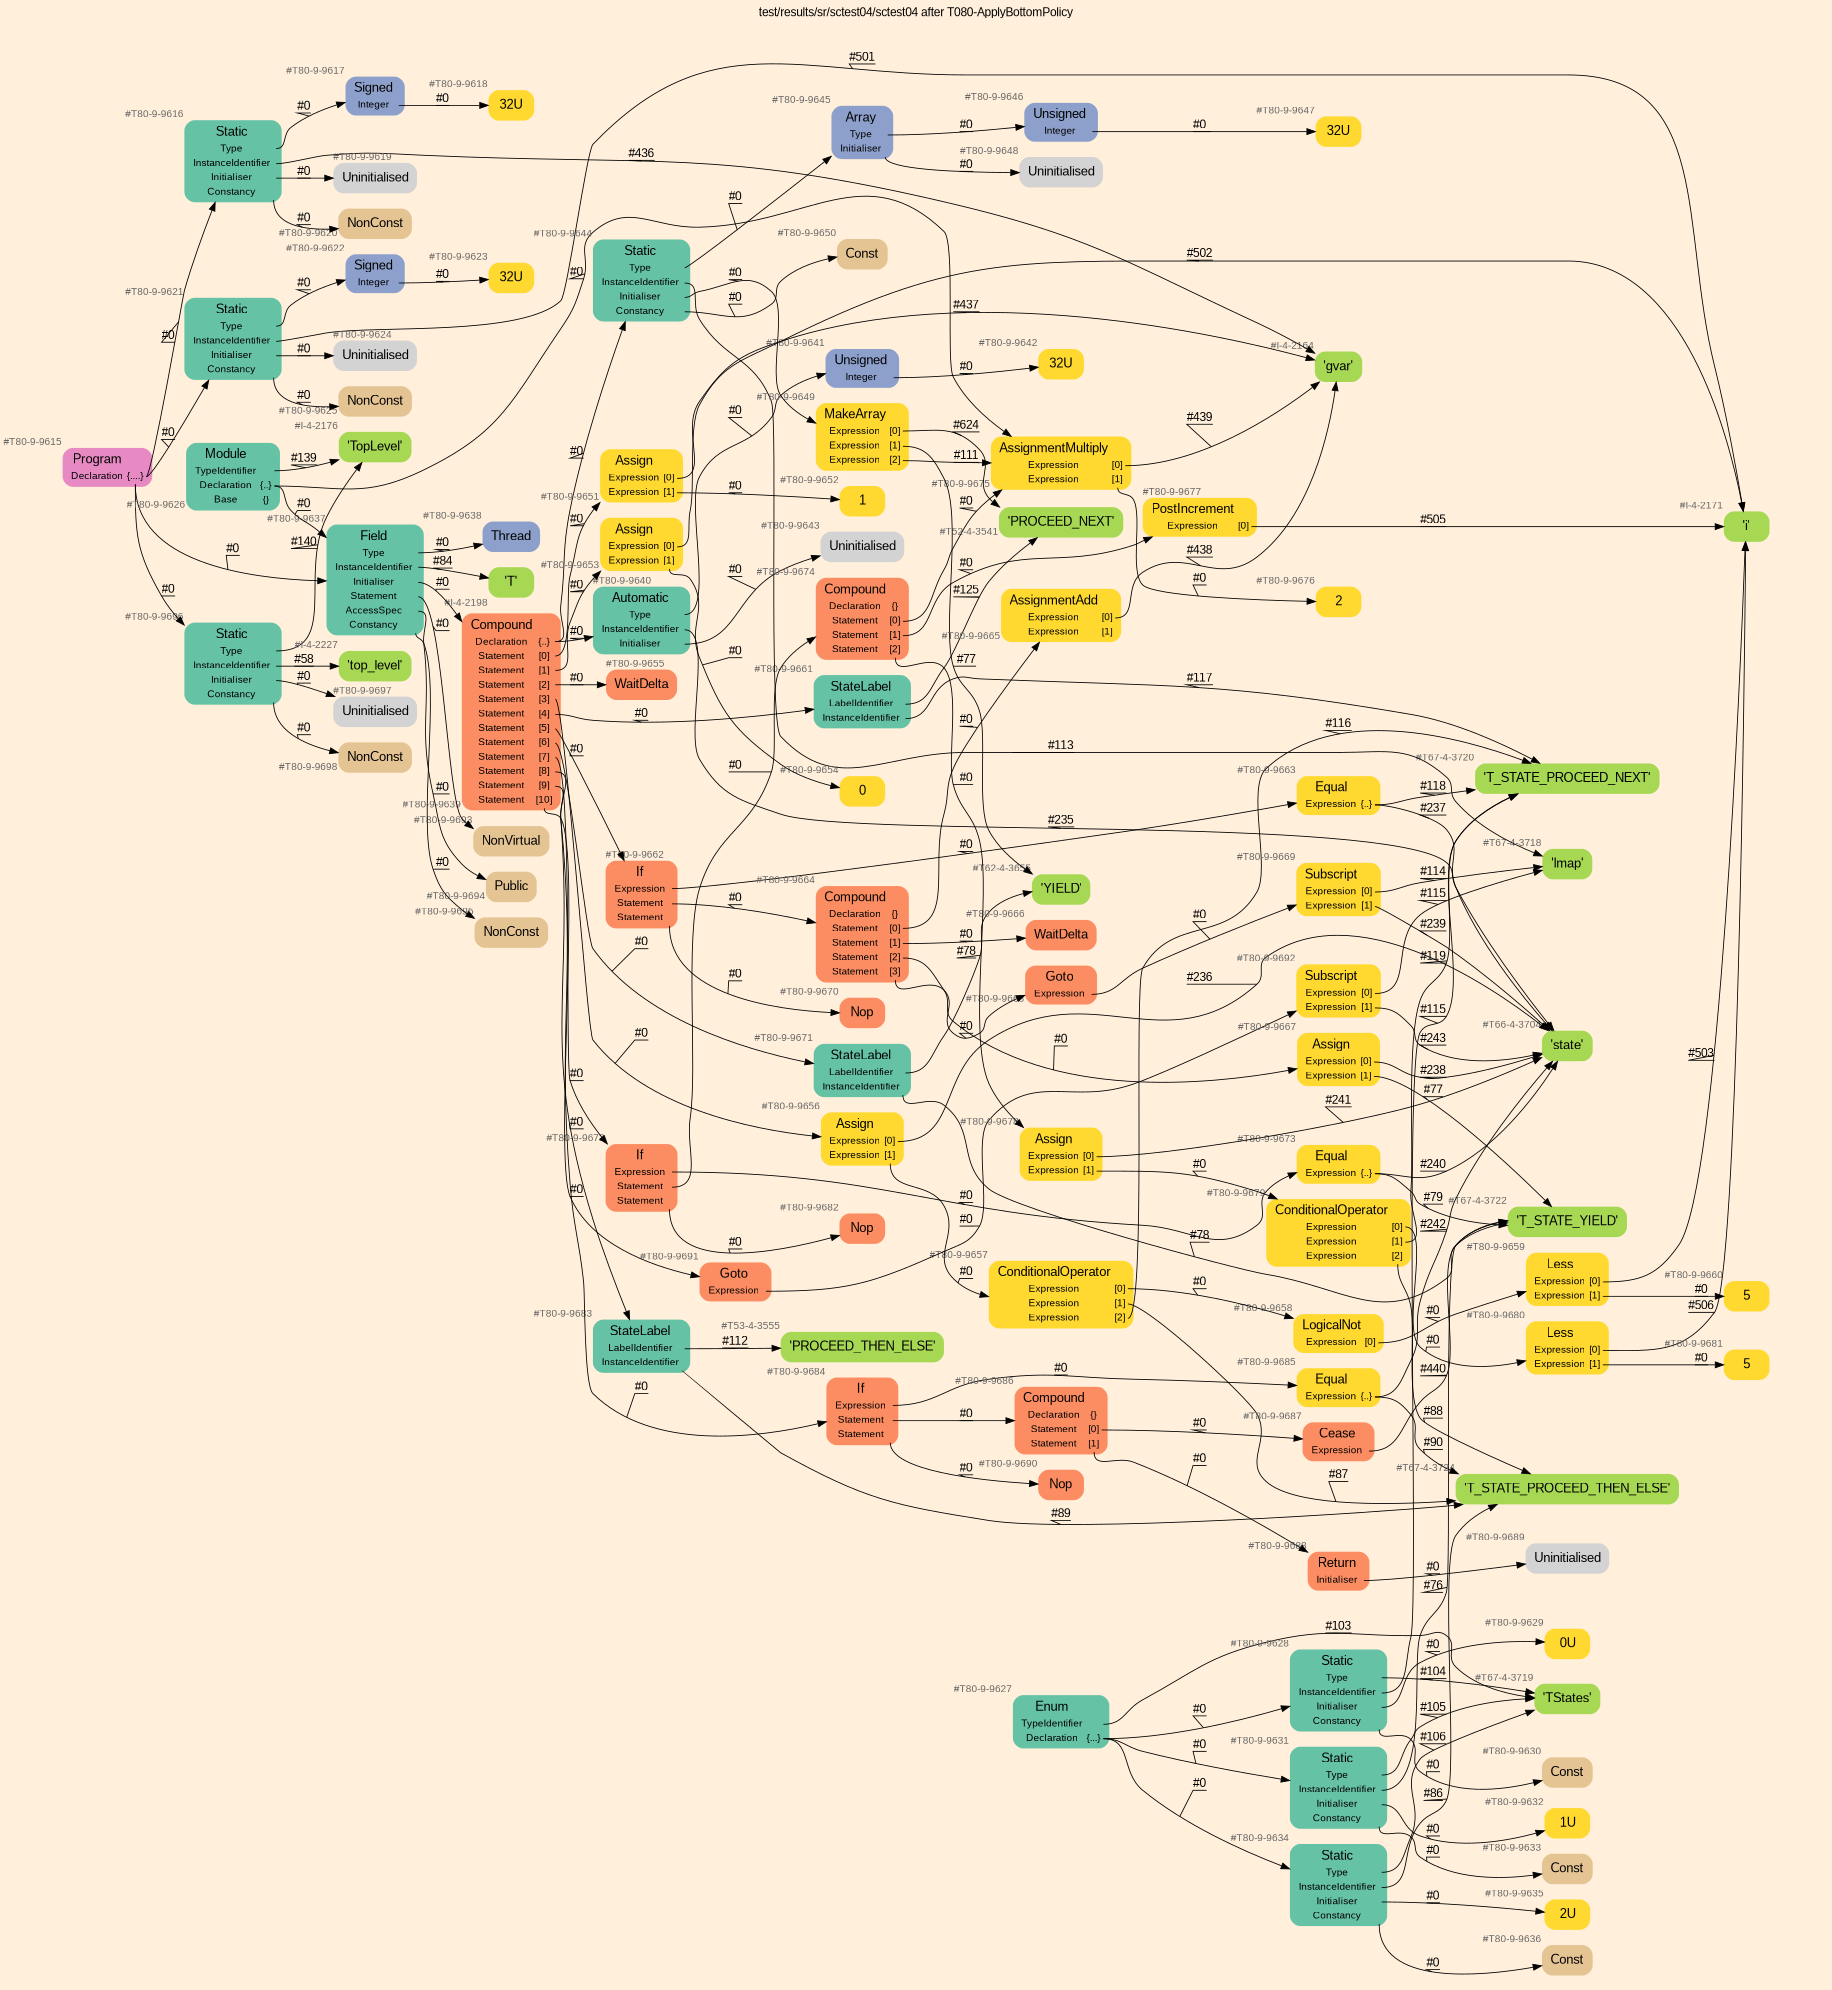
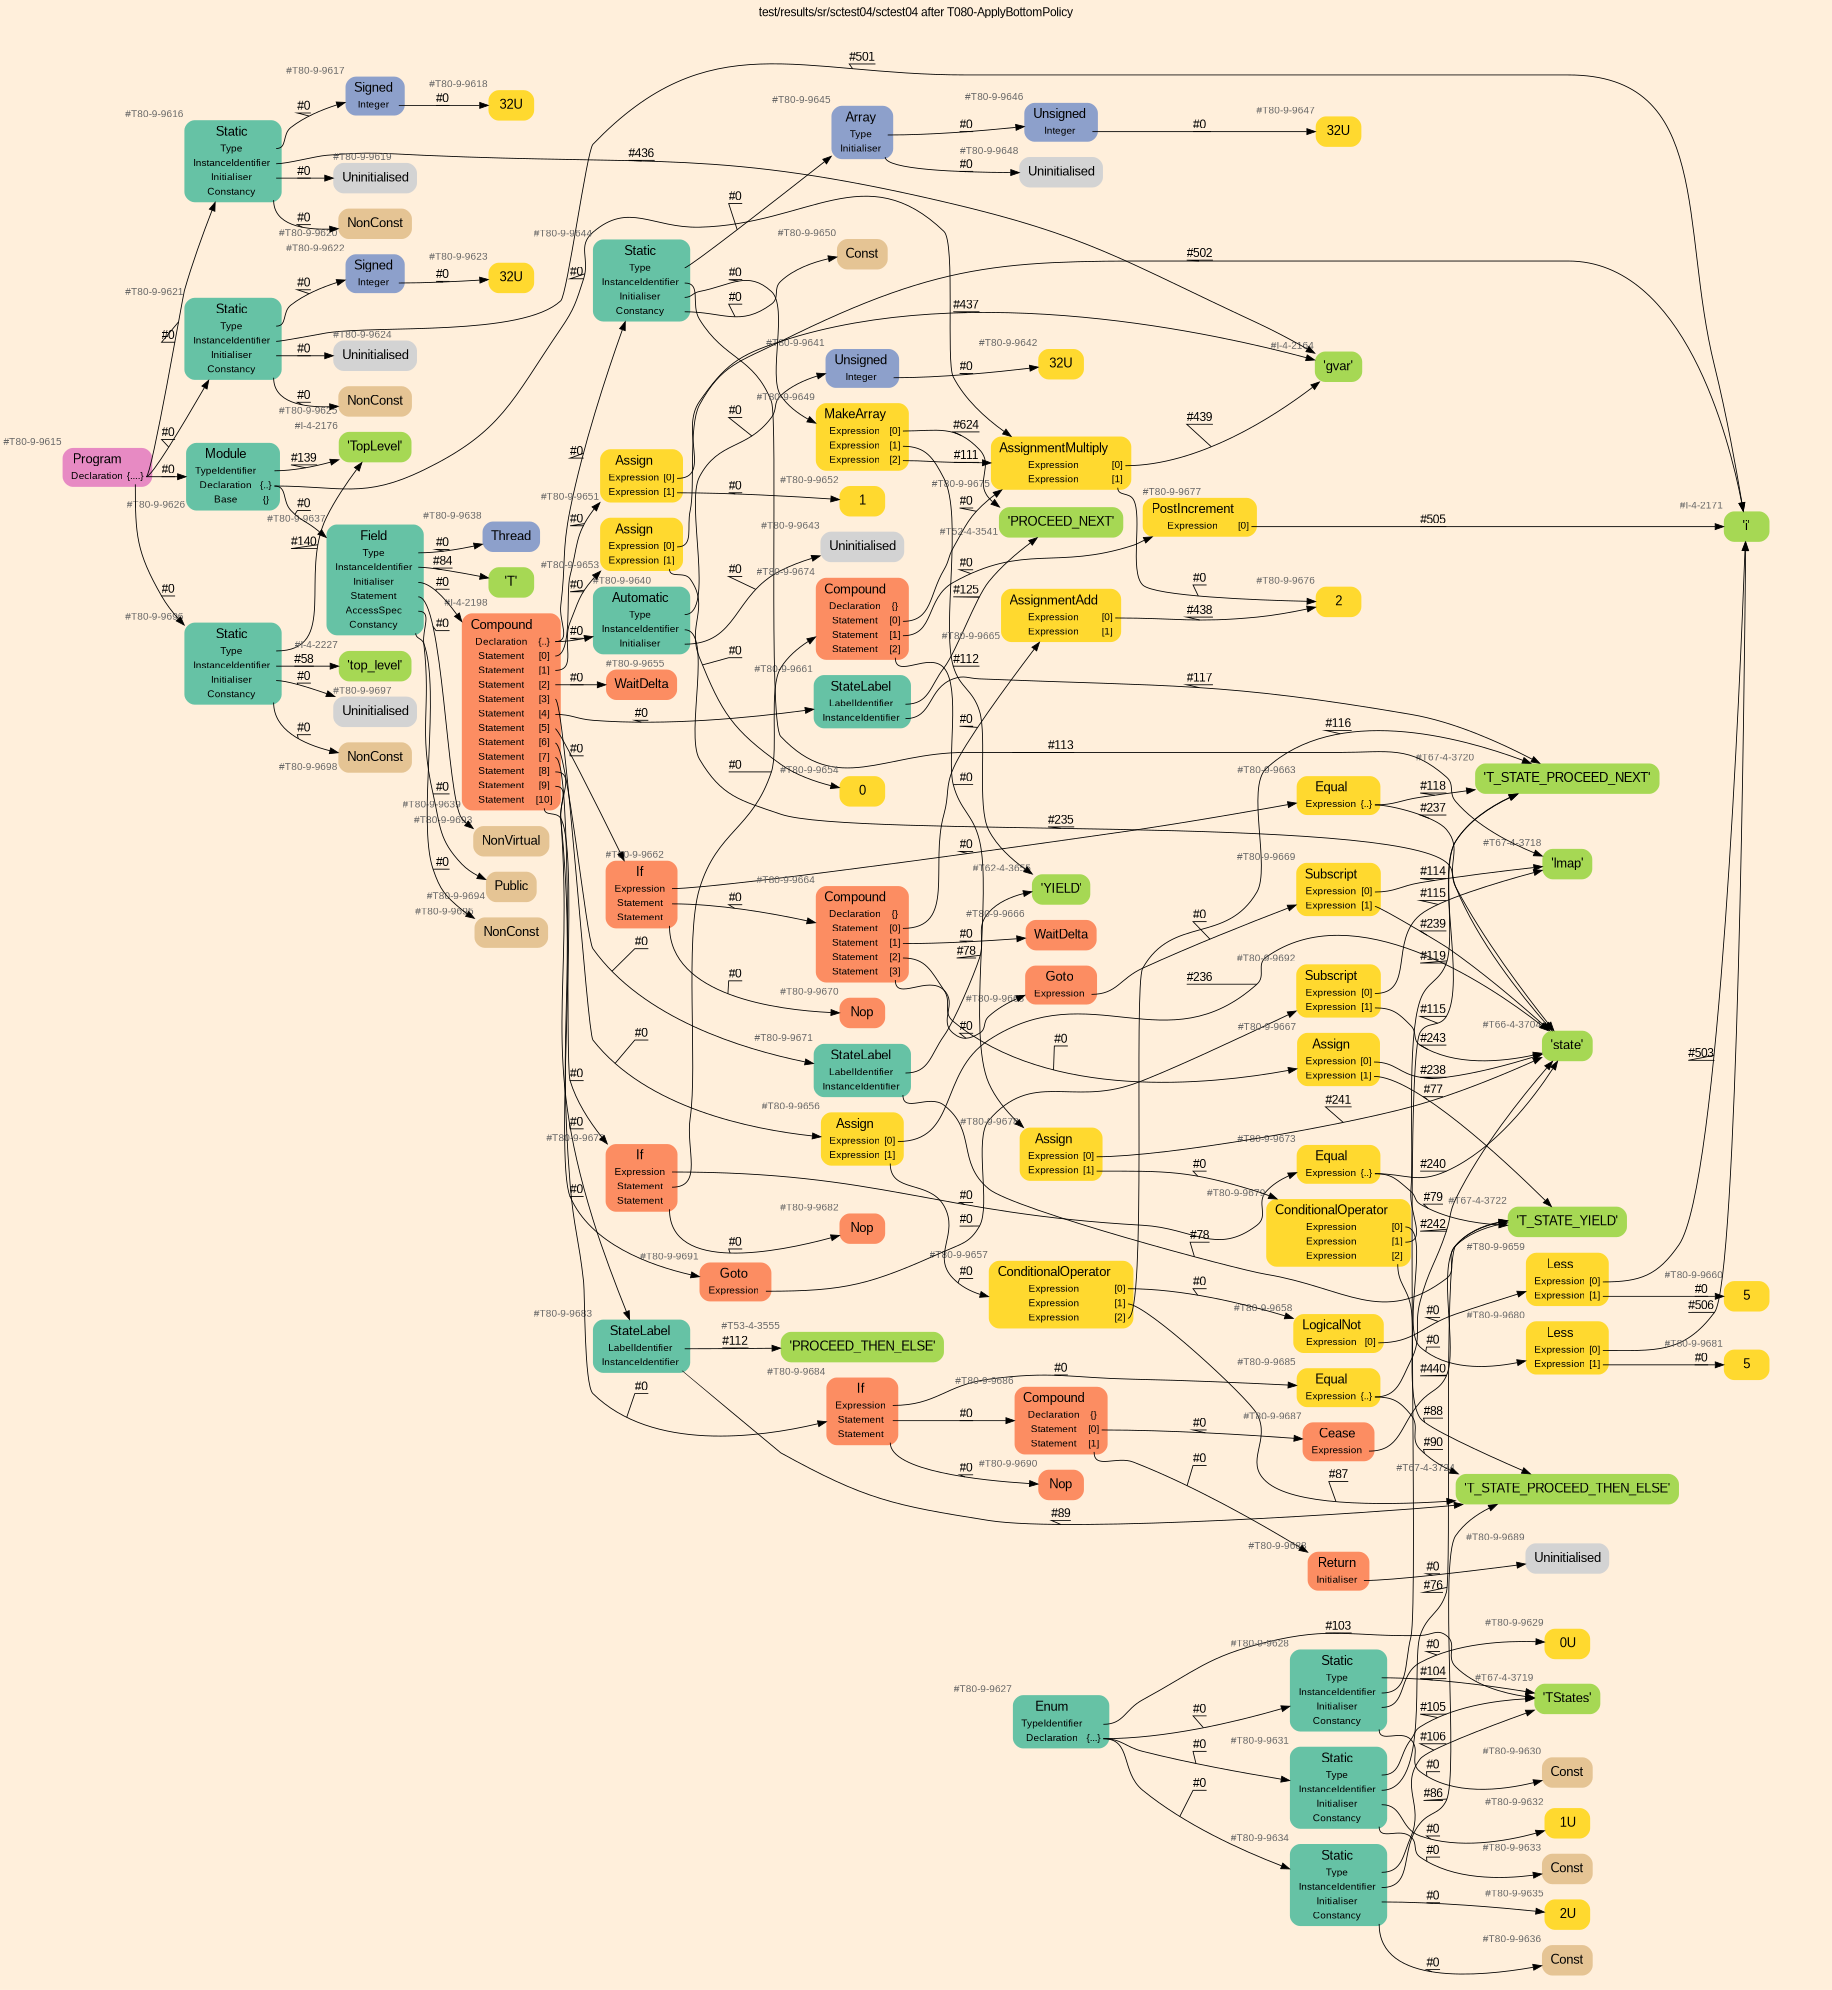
(1261, 553) -> (1212, 620)
(206, 563) -> (162, 477)
(966, 660) -> (966, 660)
